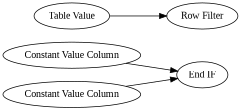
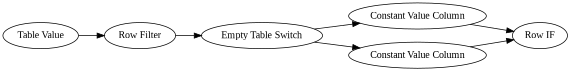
none -> (262, 36)
(202, 75) -> (540, 36)
